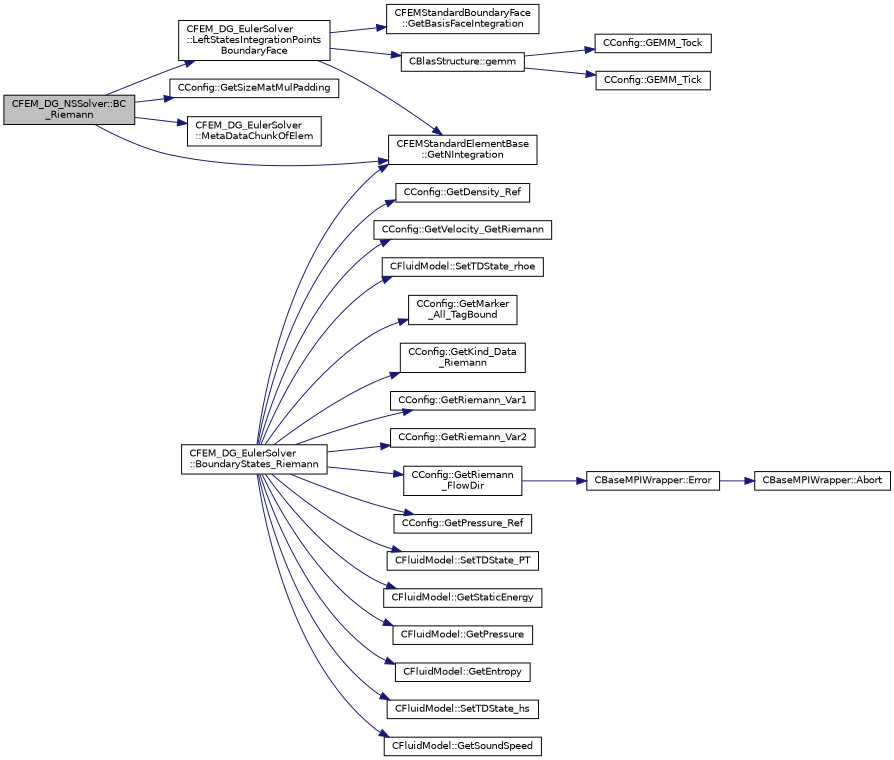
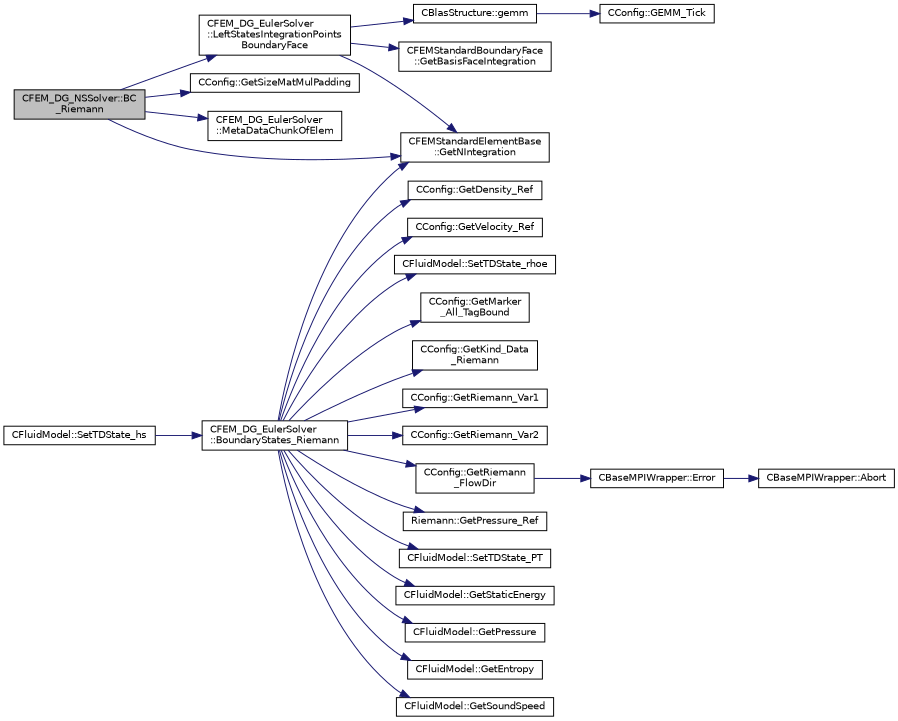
(653, 43) -> none
(463, 230) -> (475, 227)
(463, 524) -> (475, 521)
(301, 596) -> (174, 435)
